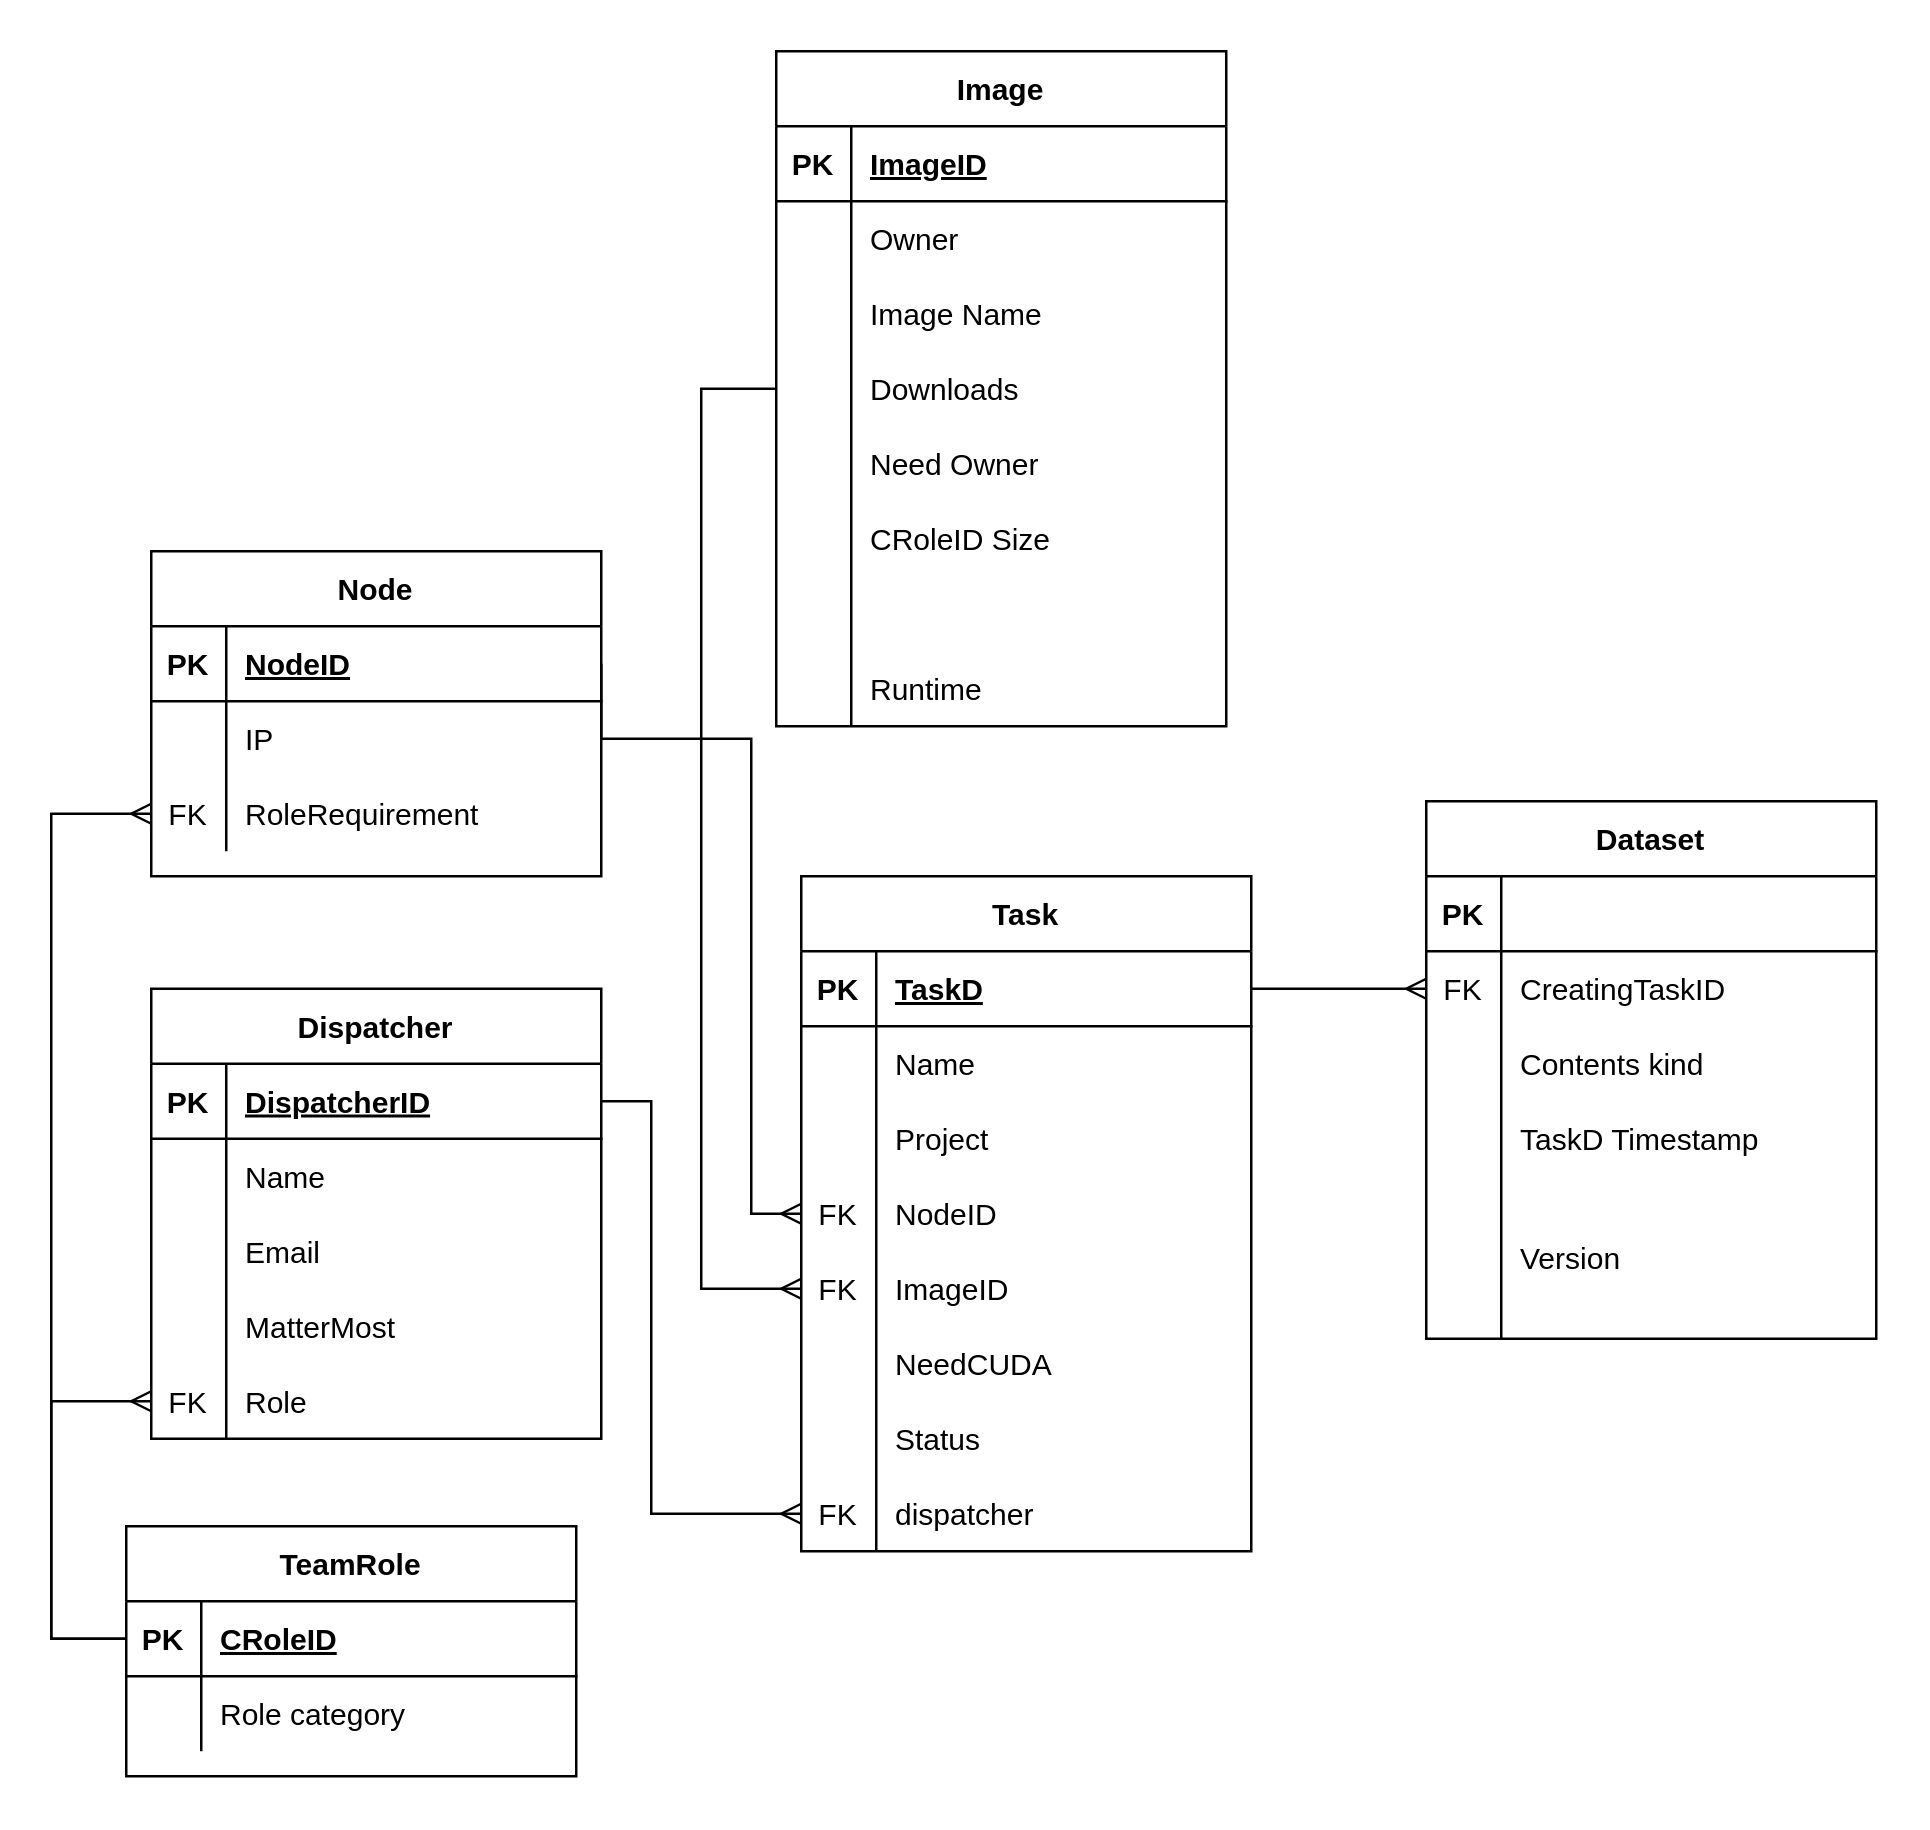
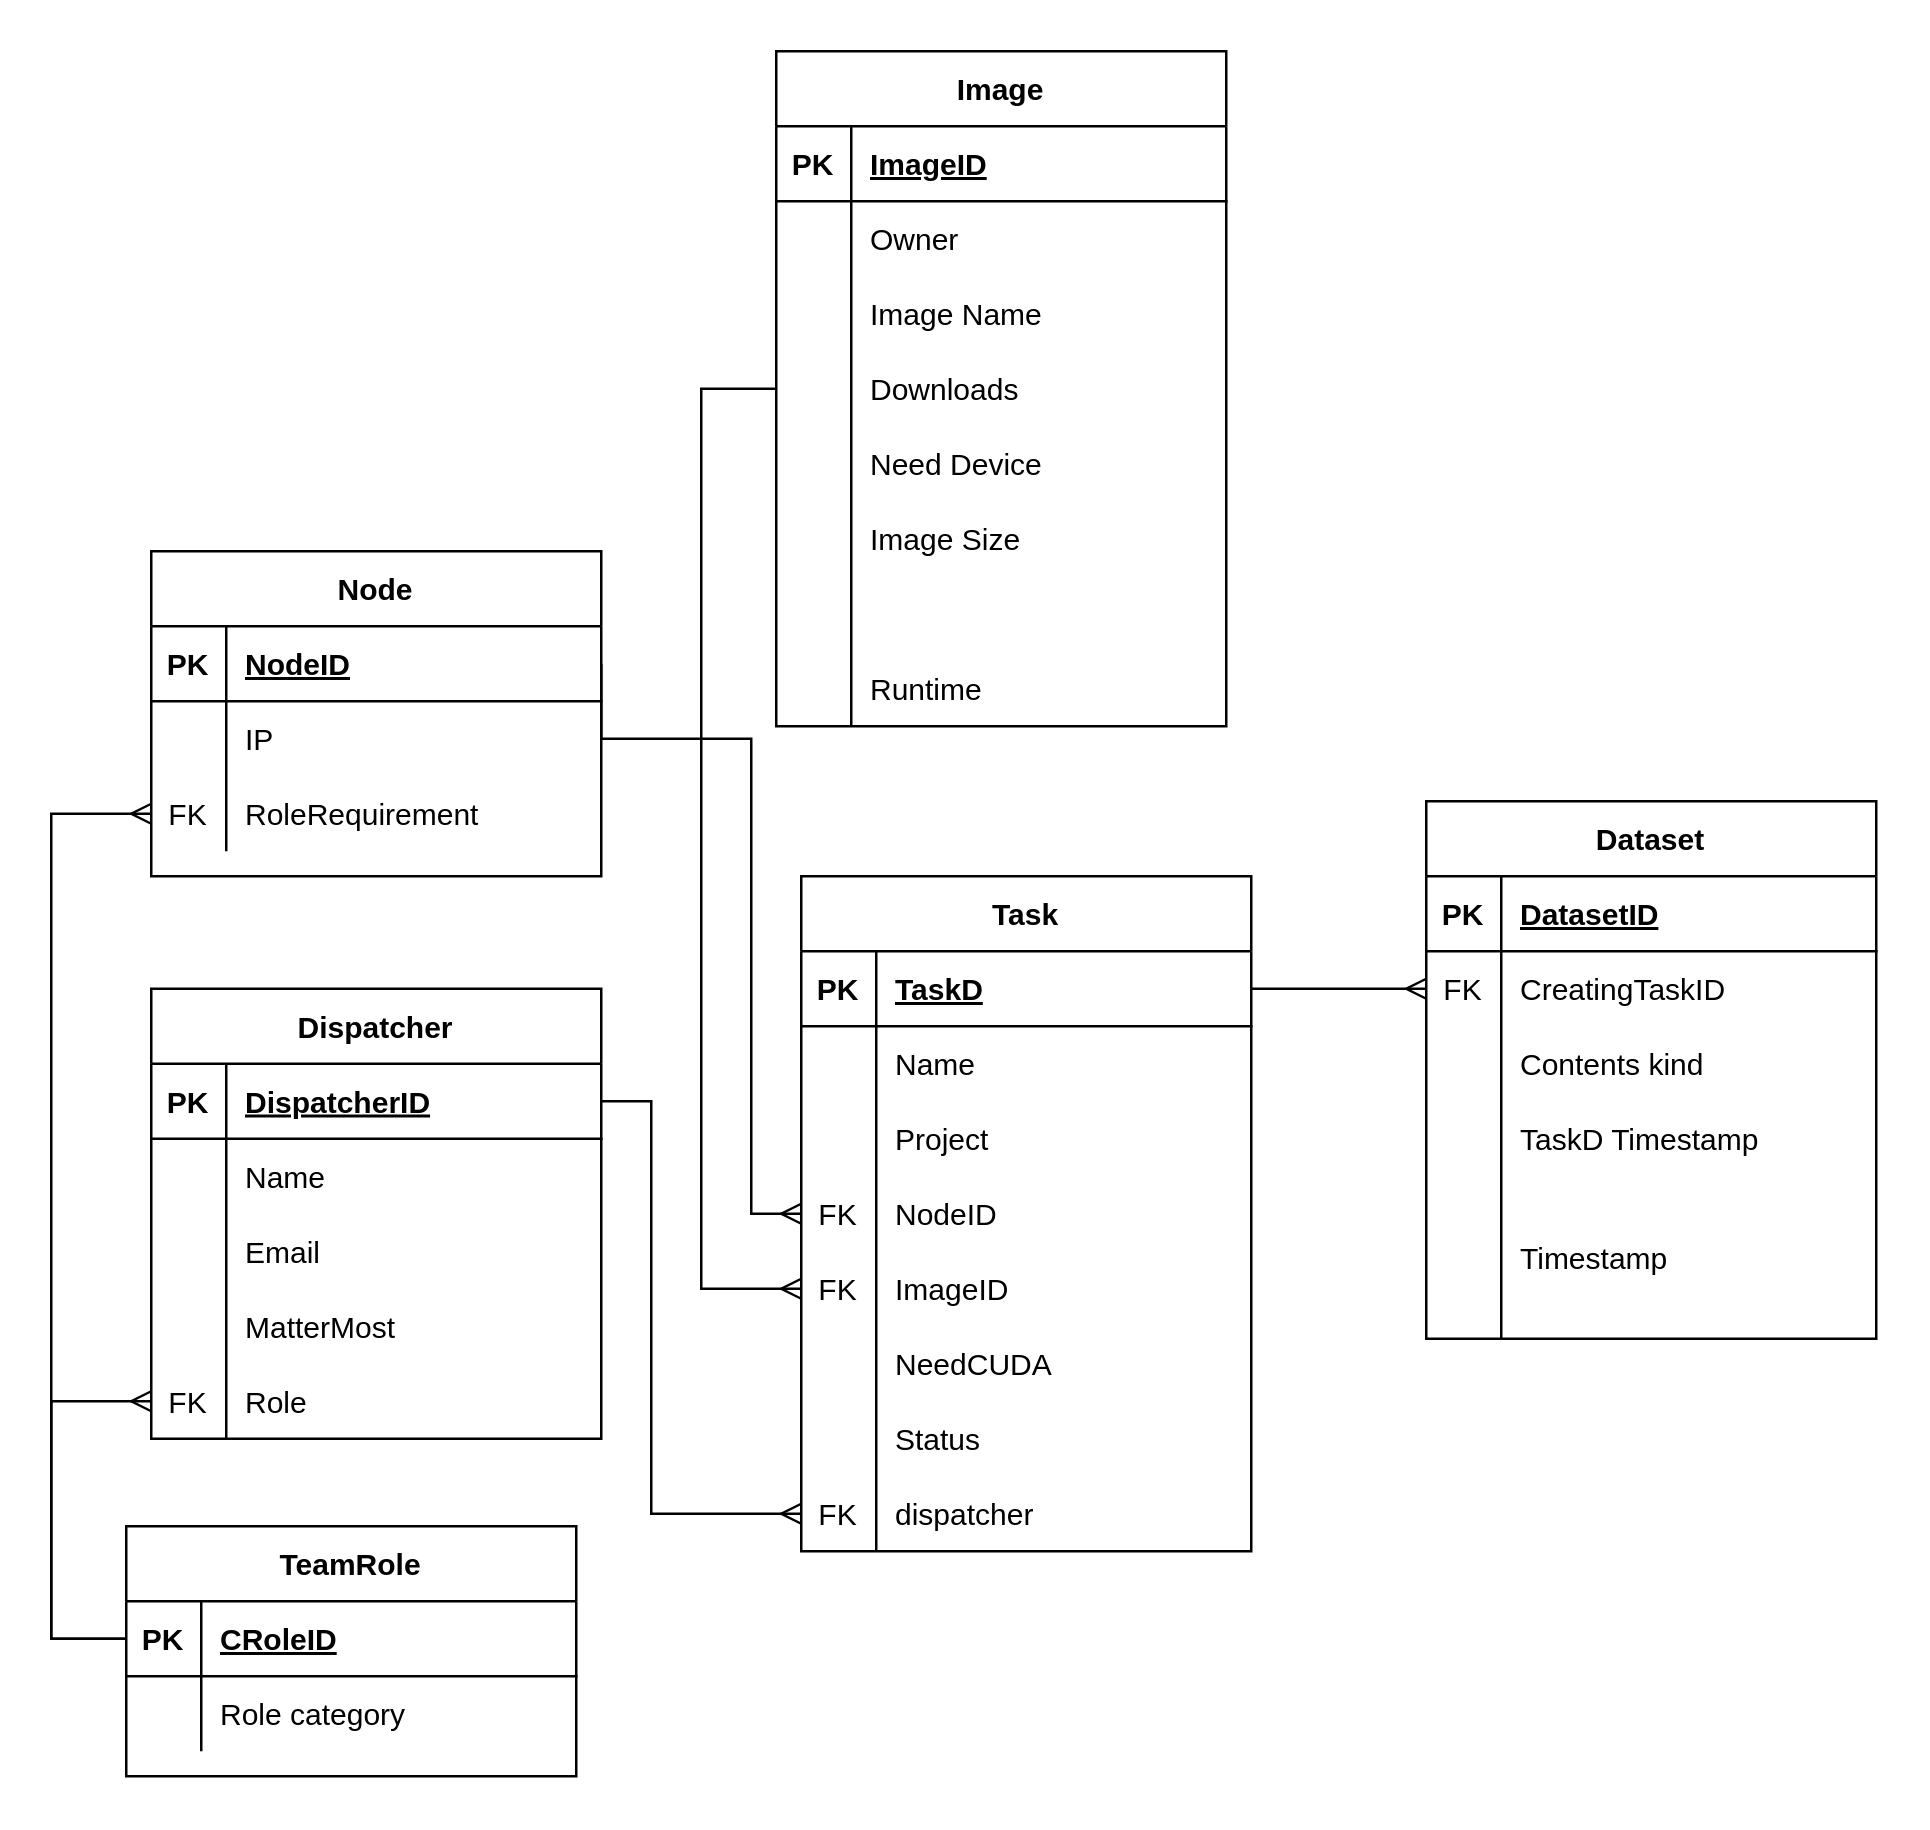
(950, 465) -> (955, 465)
(959, 540) -> (946, 540)
none -> (1689, 914)
(1575, 1259) -> (1592, 1259)
